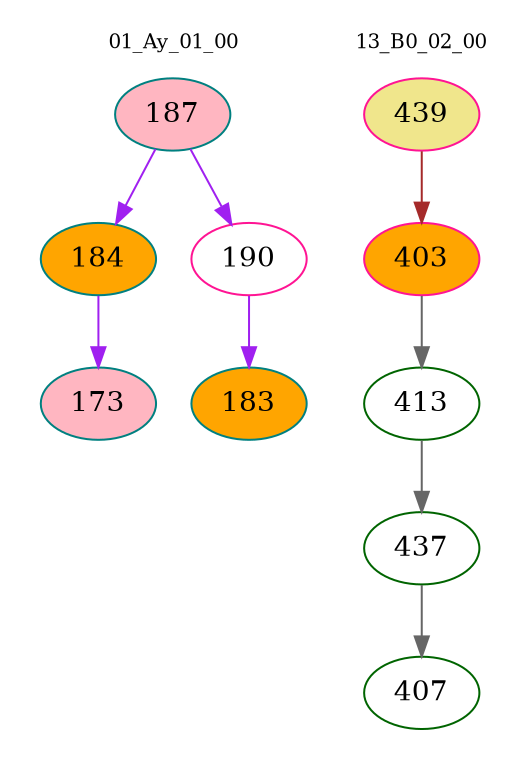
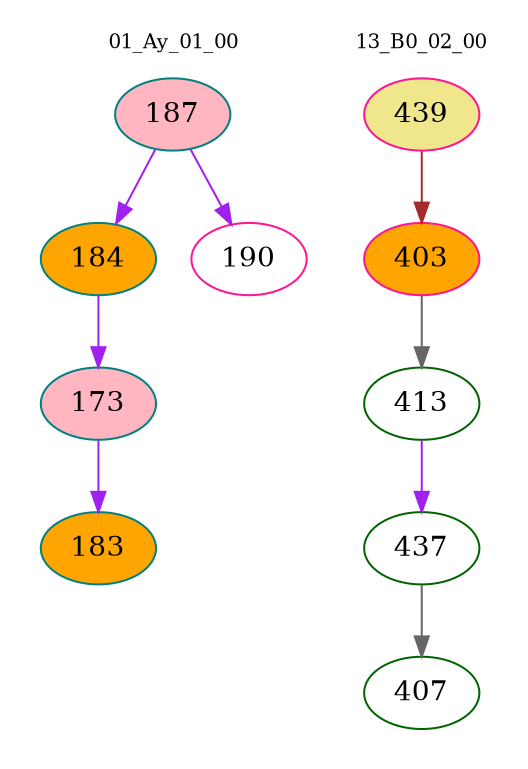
(249, 322) -> (98, 466)
(422, 466) -> (422, 466)
